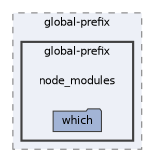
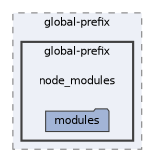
(77, 121) -> (77, 121)
